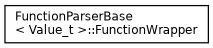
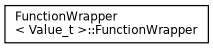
(107, 24) -> (107, 24)
